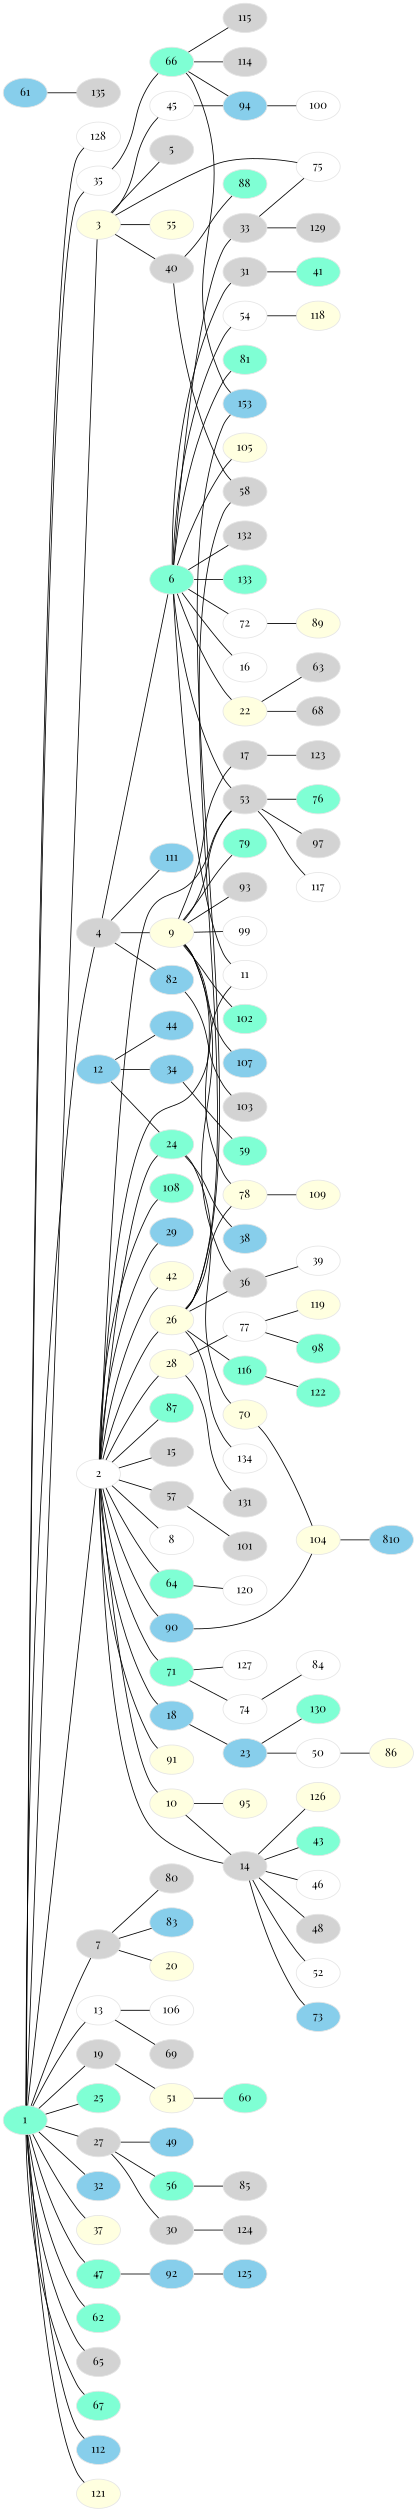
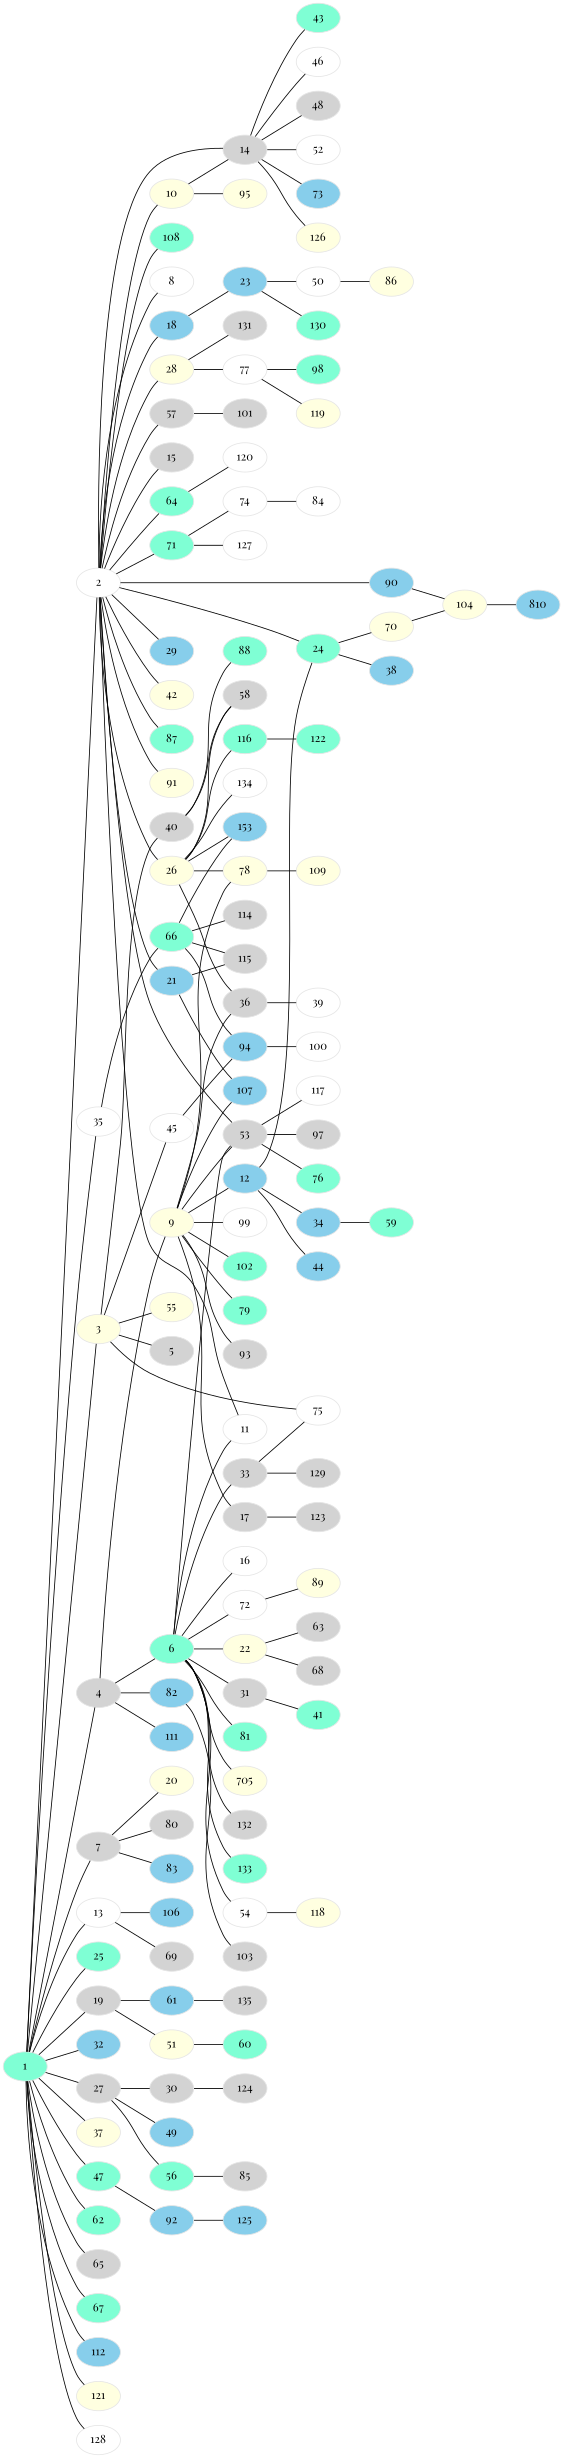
(245, 448) -> (245, 1781)
none -> (172, 981)
none -> (208, 1200)
none -> (135, 2001)
(172, 2010) -> (172, 1913)
